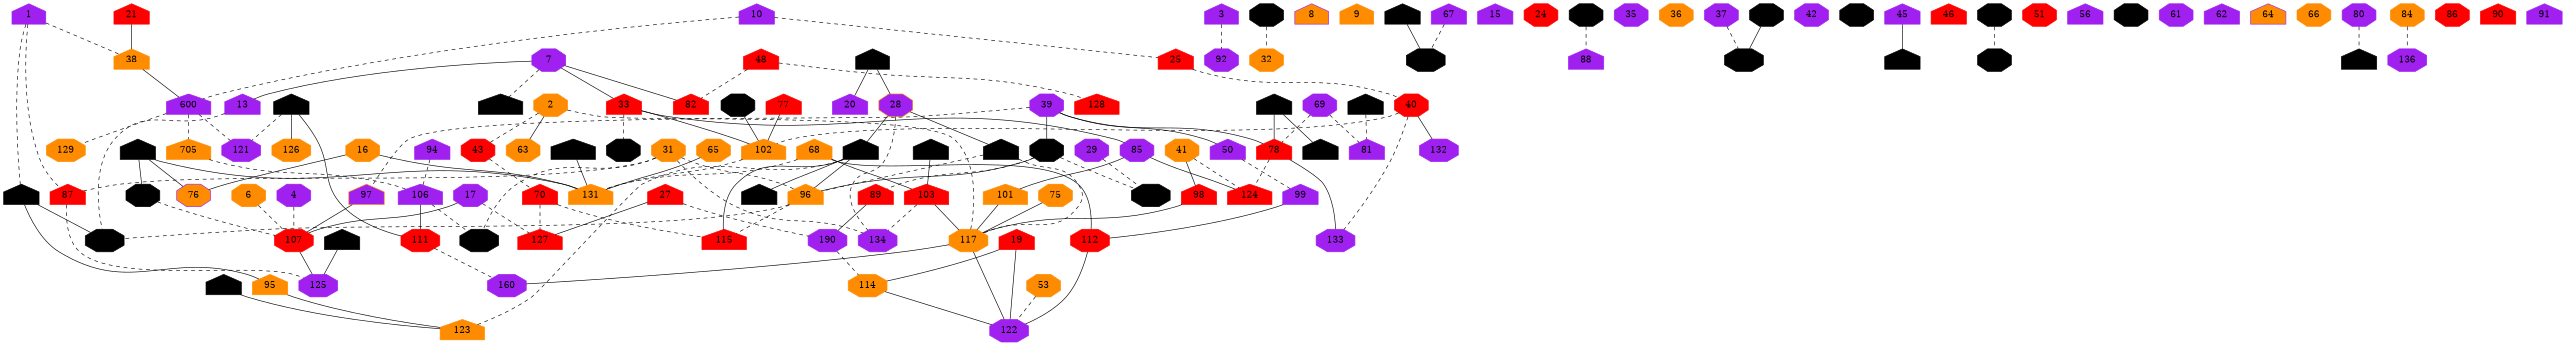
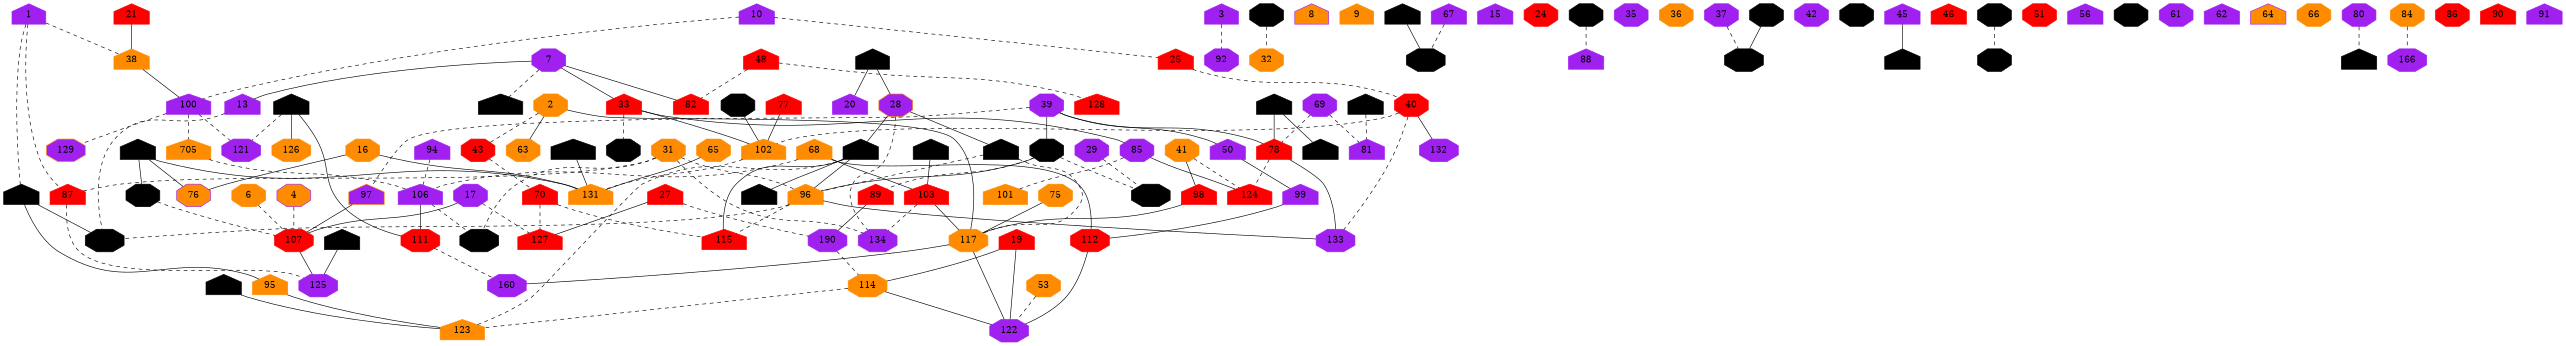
(2407, 60) -> (2407, 60)
(189, 105) -> (189, 105)
(809, 121) -> (809, 121)
(66, 150) -> (66, 150)
(1075, 173) -> (1075, 173)
(701, 174) -> (616, 174)
(1266, 174) -> (1266, 174)
(294, 195) -> (294, 195)
(988, 217) -> none
none -> (1069, 225)
none -> (666, 308)
